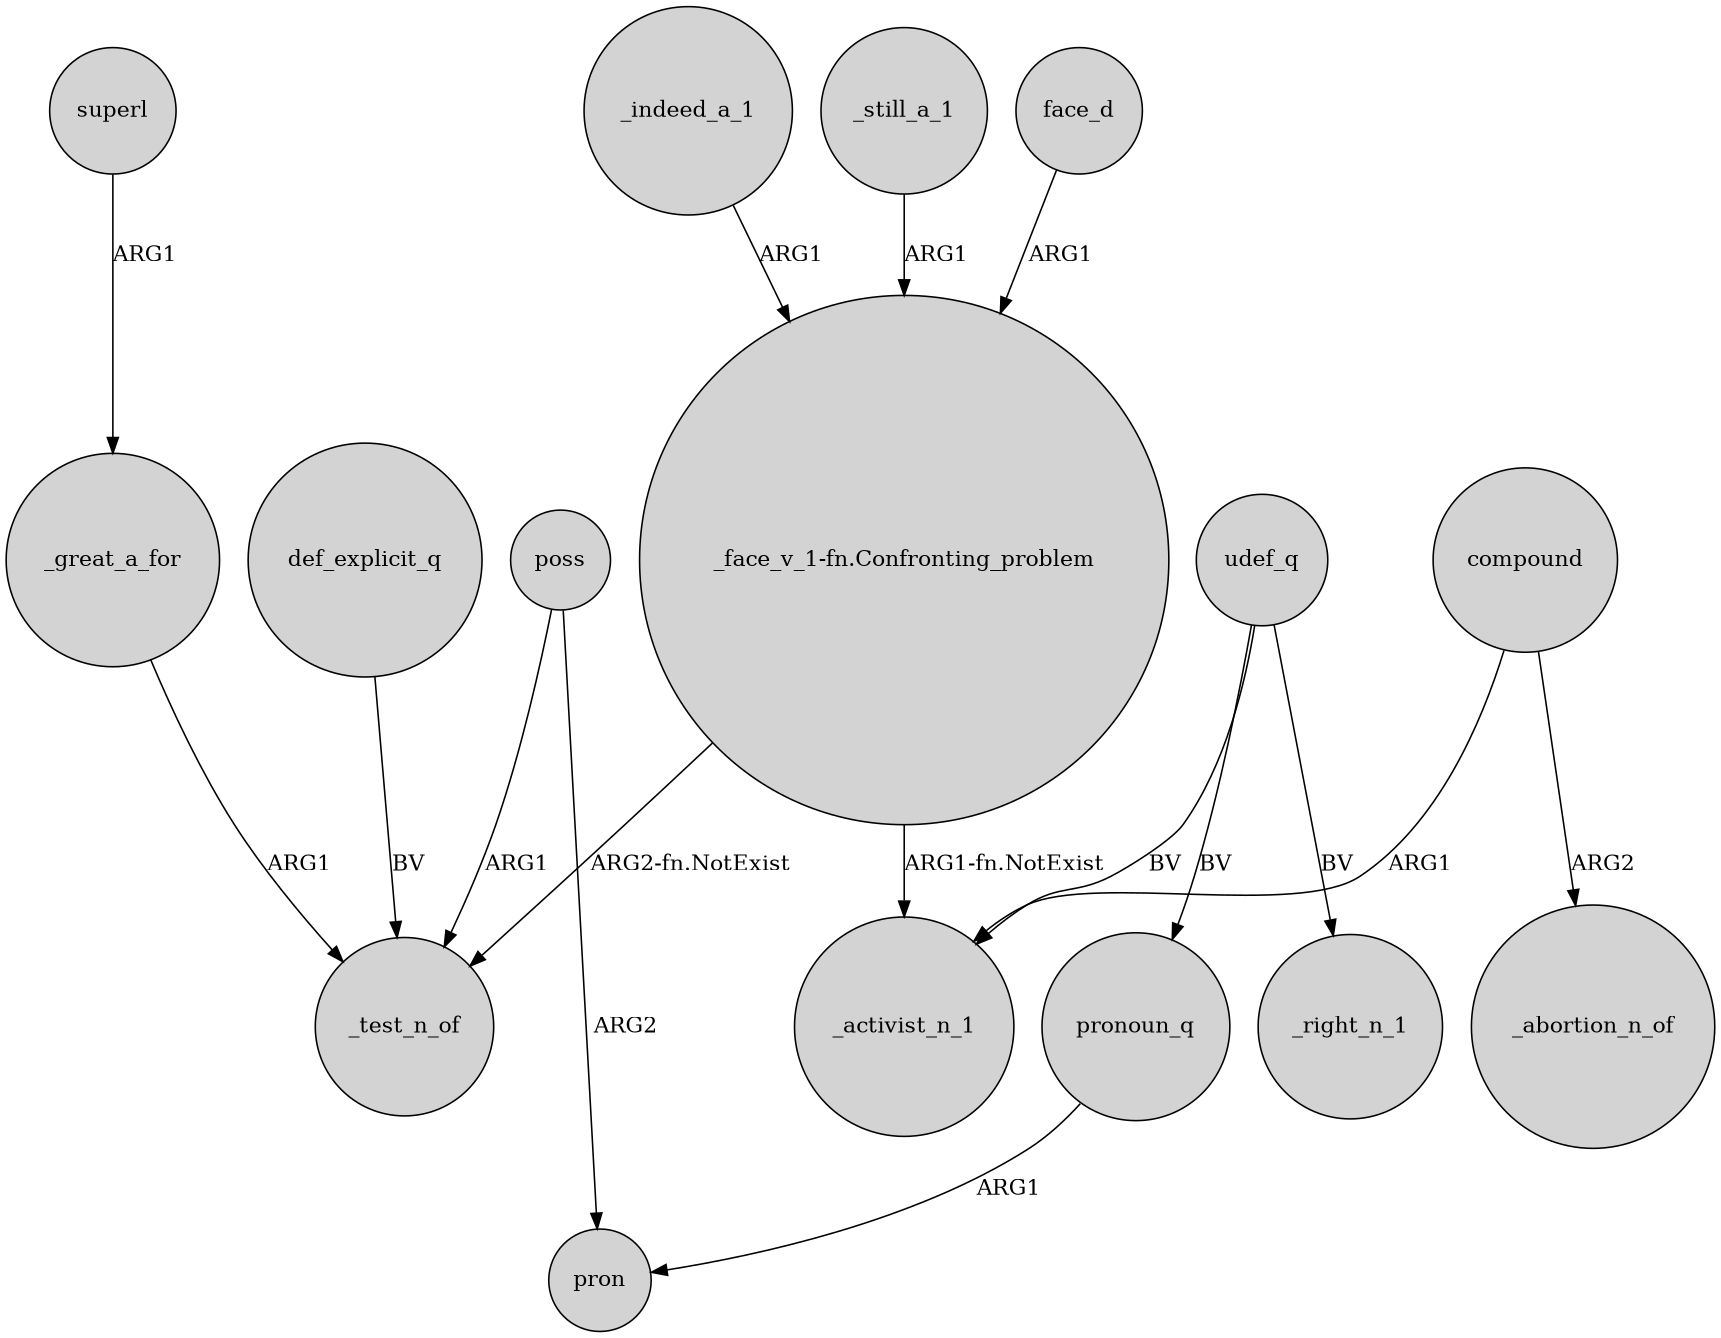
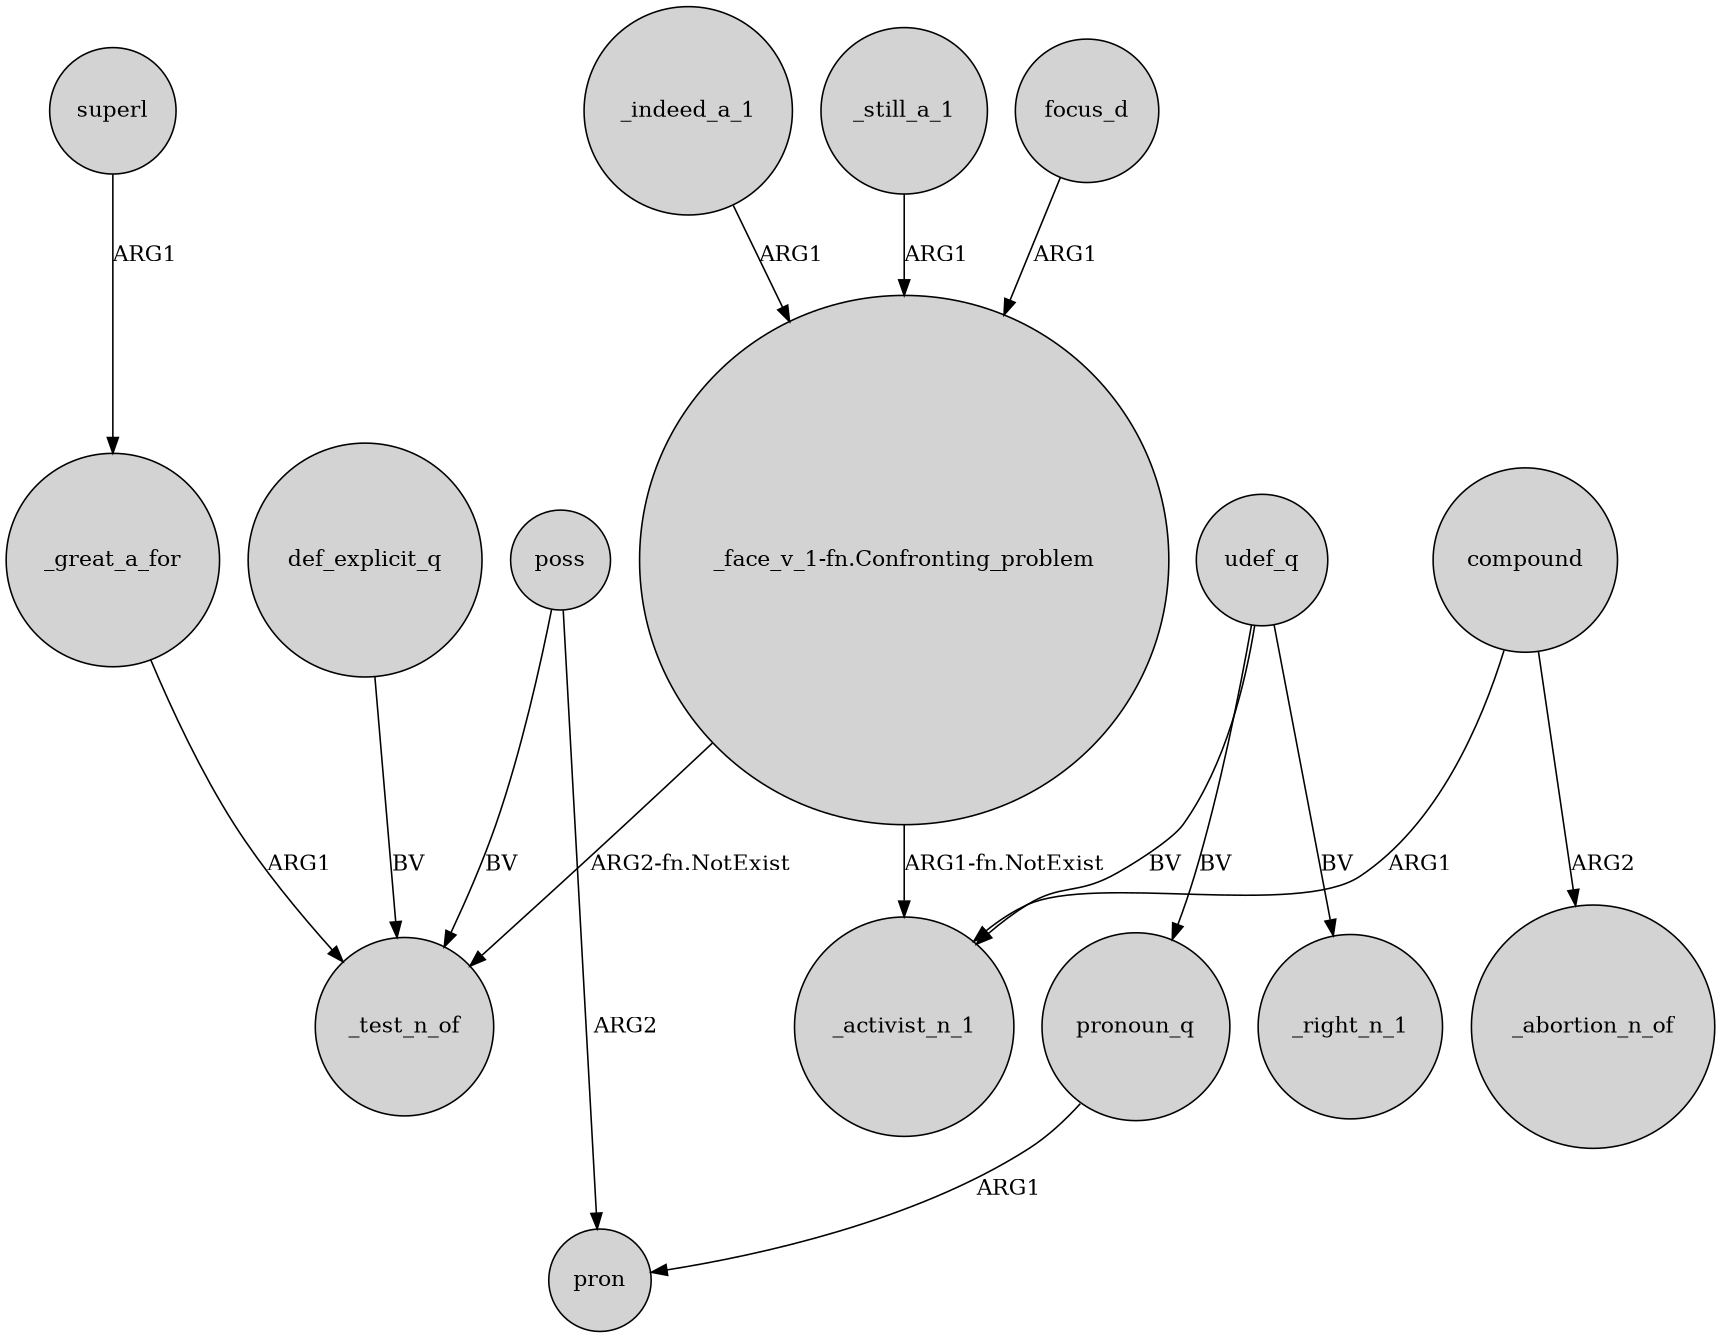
(1079, 111) -> (1087, 111)
(517, 865) -> (501, 865)
